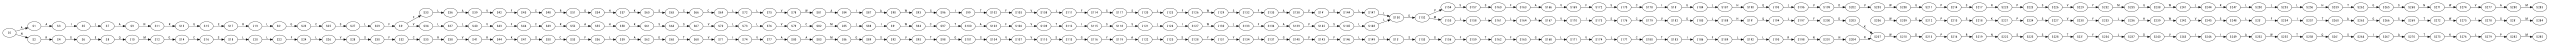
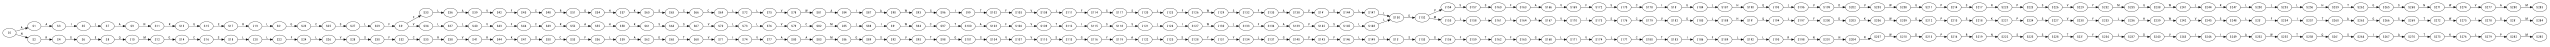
(1864, 28) -> (1864, 21)
